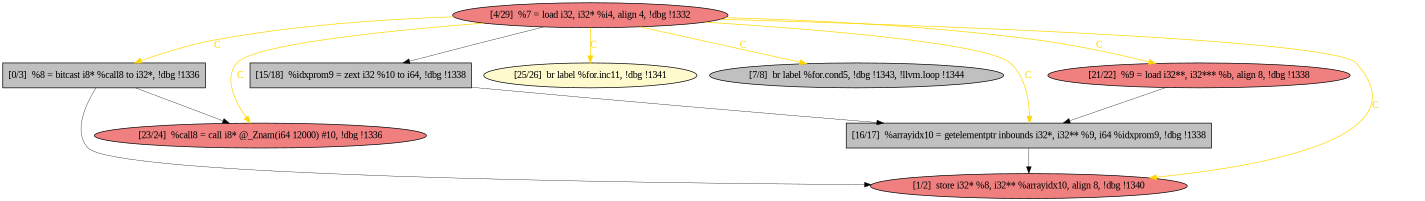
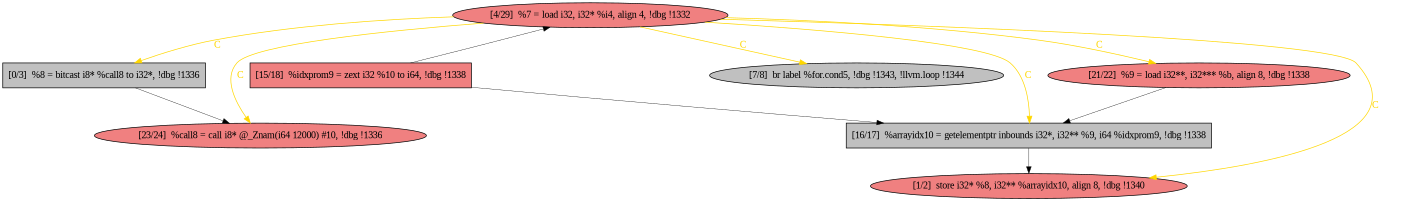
(476, 44) -> (477, 46)
(361, 75) -> (361, 75)
(590, 75) -> none
(443, 178) -> none
